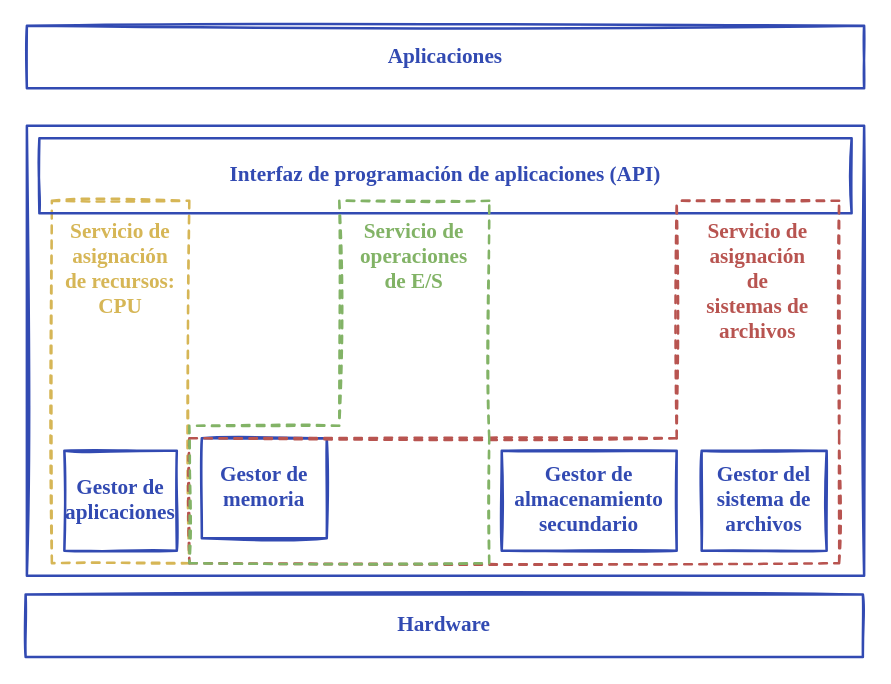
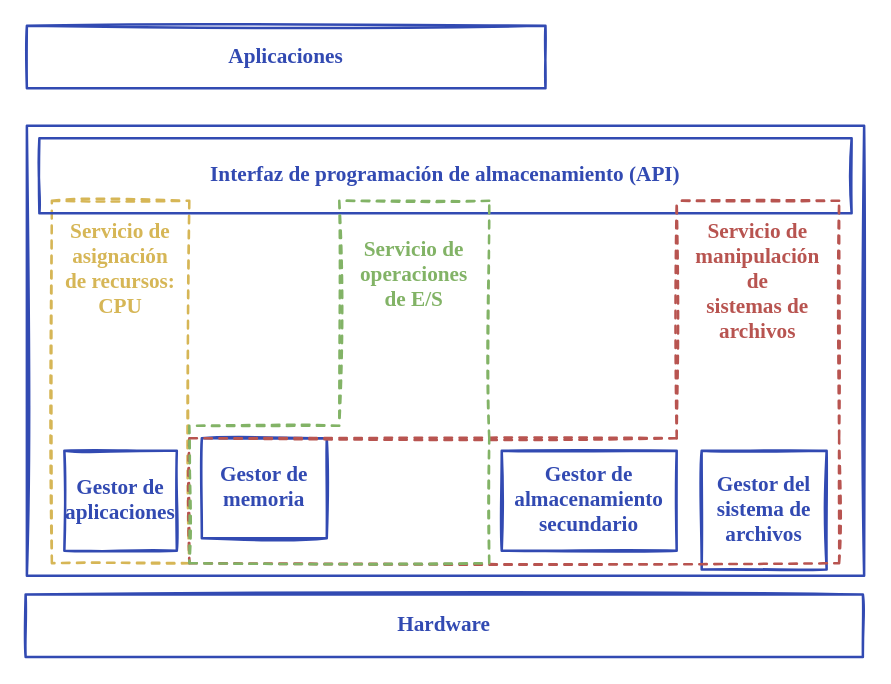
(446, 57) -> (286, 57)
(445, 174) -> (445, 174)
(758, 230) -> (758, 230)
(414, 257) -> (414, 276)
(764, 501) -> (764, 510)
